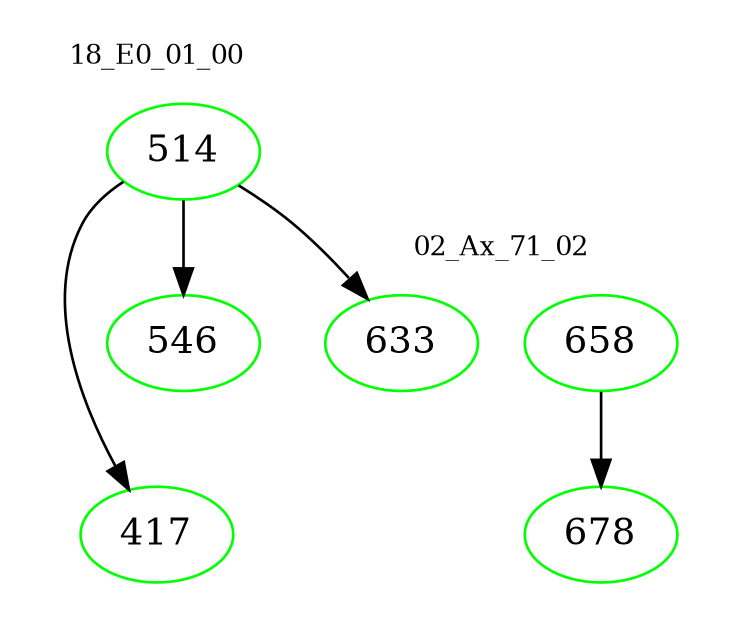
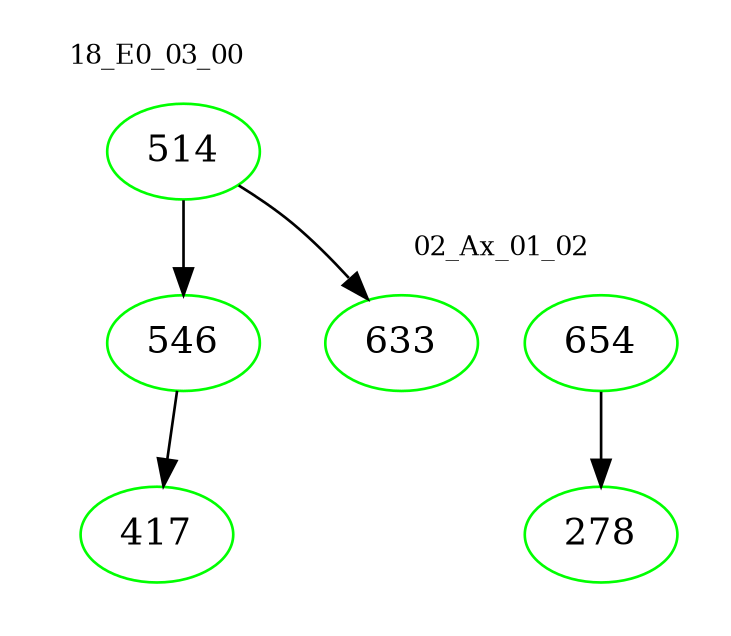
(157, 57) -> (157, 57)
(501, 249) -> (501, 249)
(66, 318) -> (172, 425)
(601, 343) -> (601, 343)
(601, 535) -> (601, 535)
